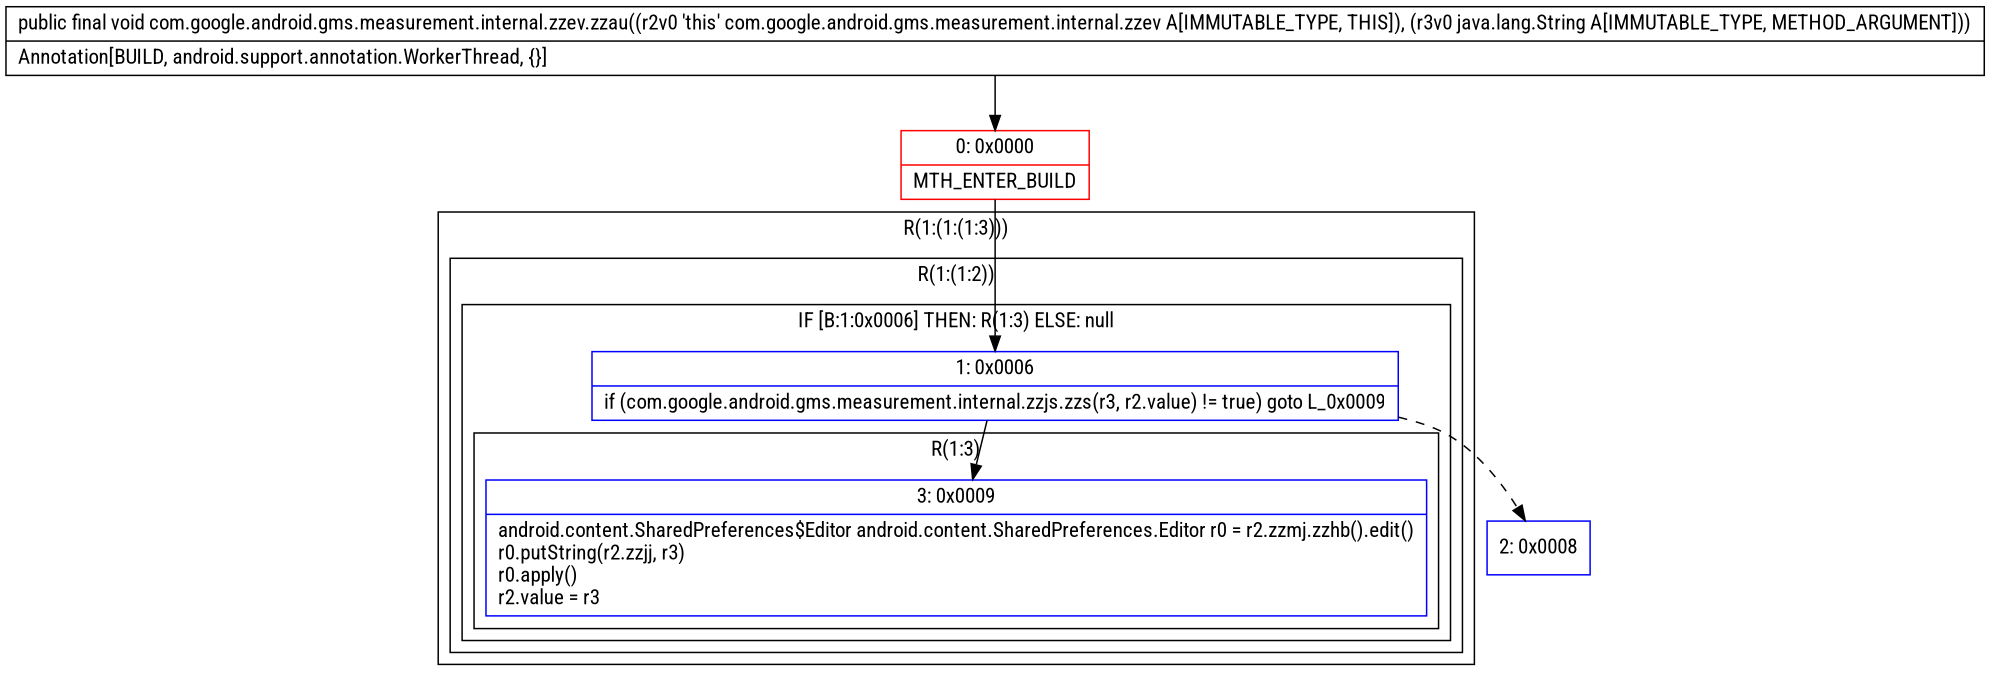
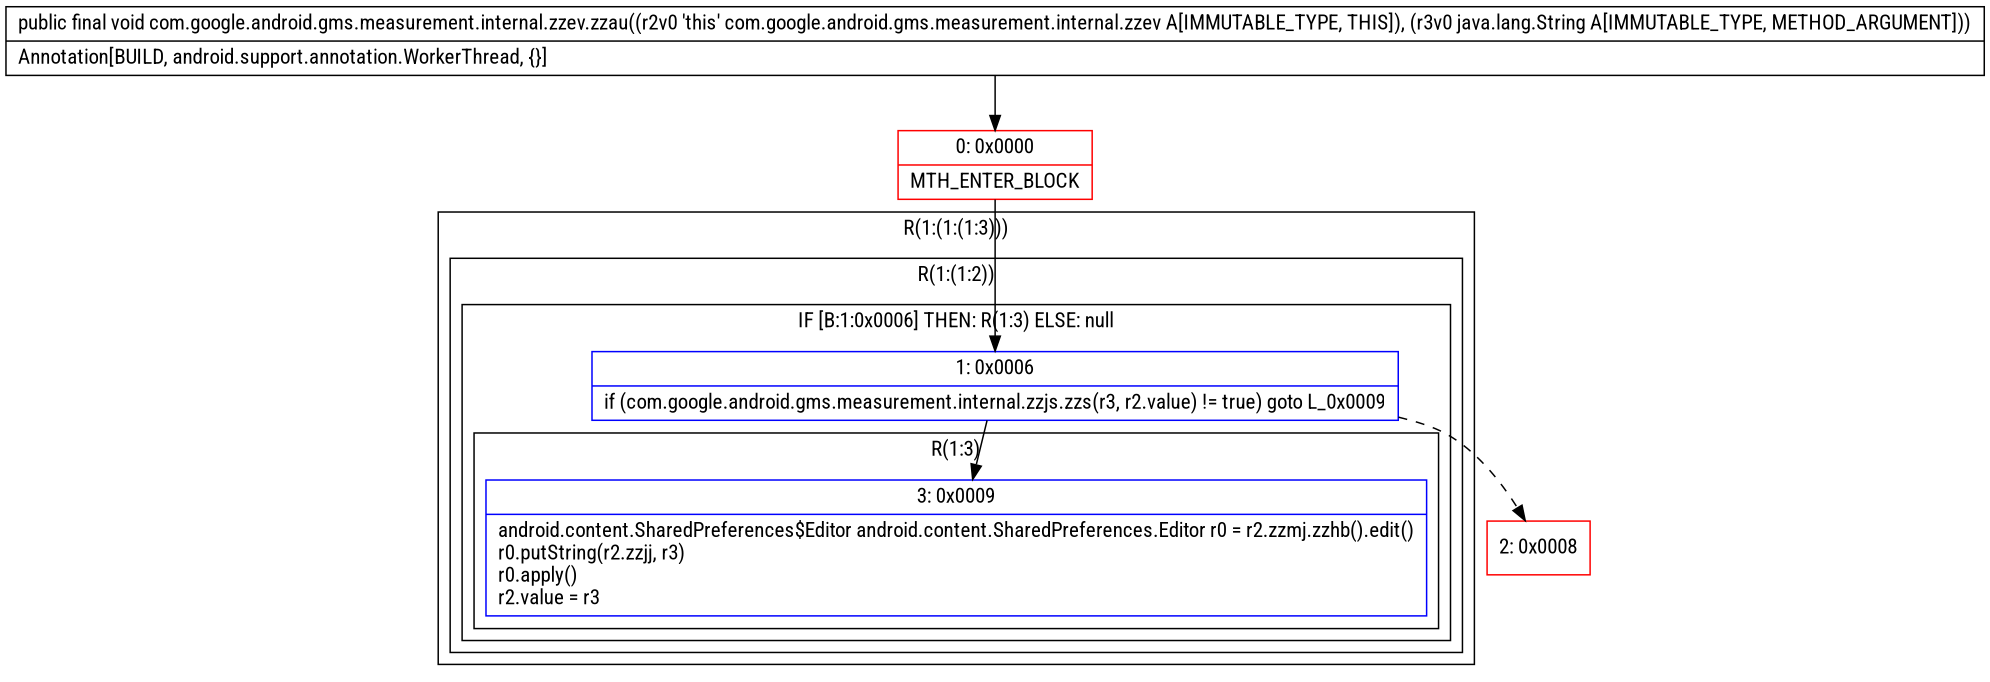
(995, 181) -> (995, 181)
(1539, 548) -> (1539, 548)
